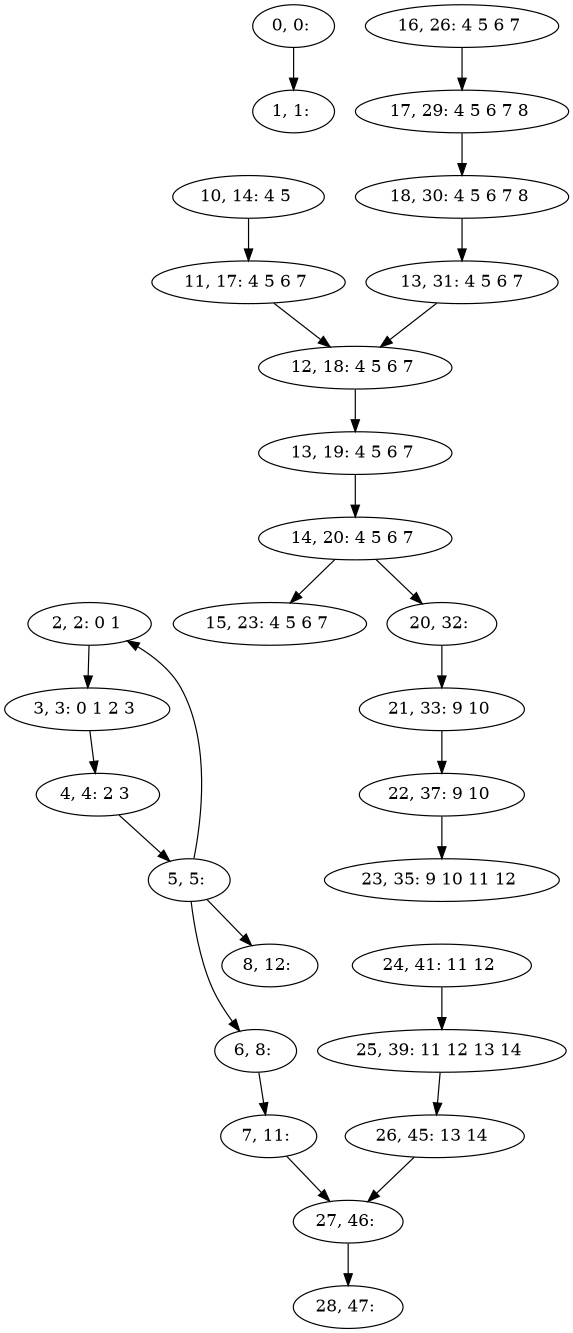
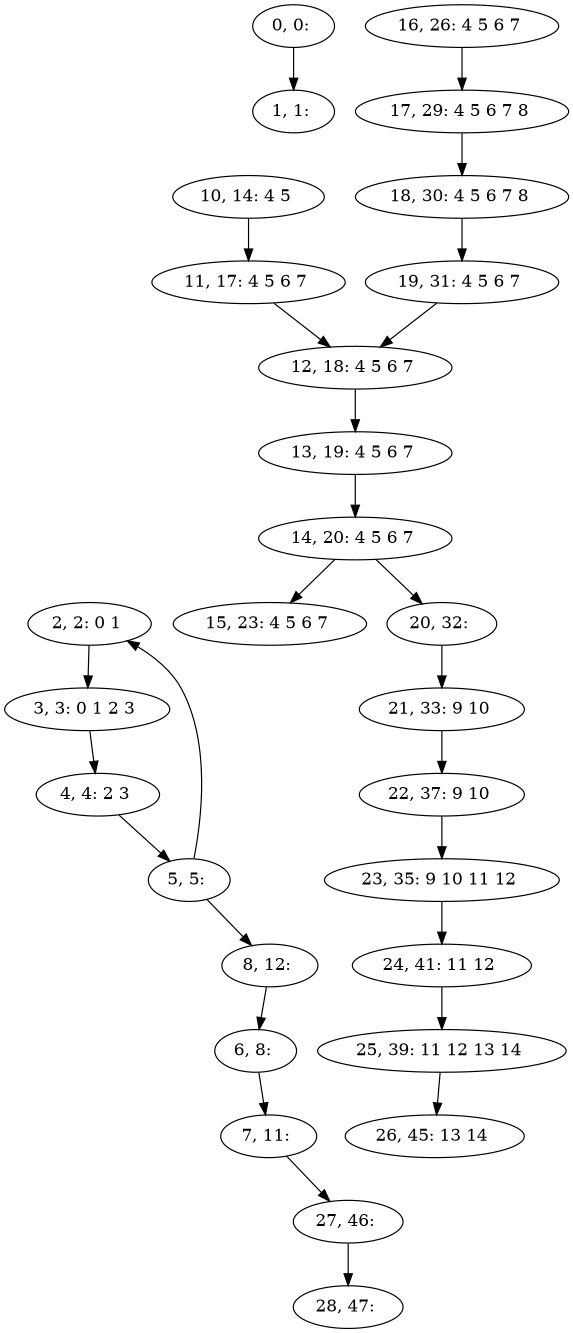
(462, 282) -> (462, 282)
none -> (442, 917)
(204, 964) -> (264, 1002)
(395, 1175) -> none
